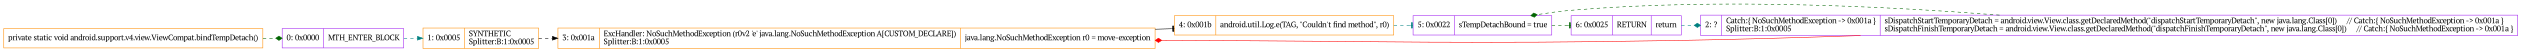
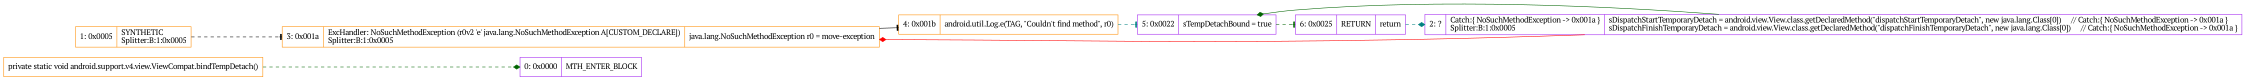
(1768, 4) -> (1491, 4)
(411, 38) -> none
(545, 38) -> (235, 37)
